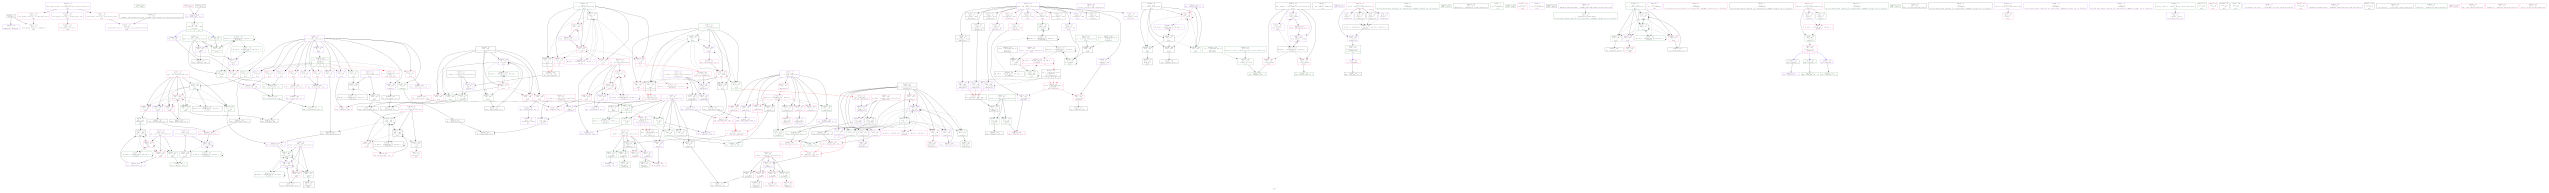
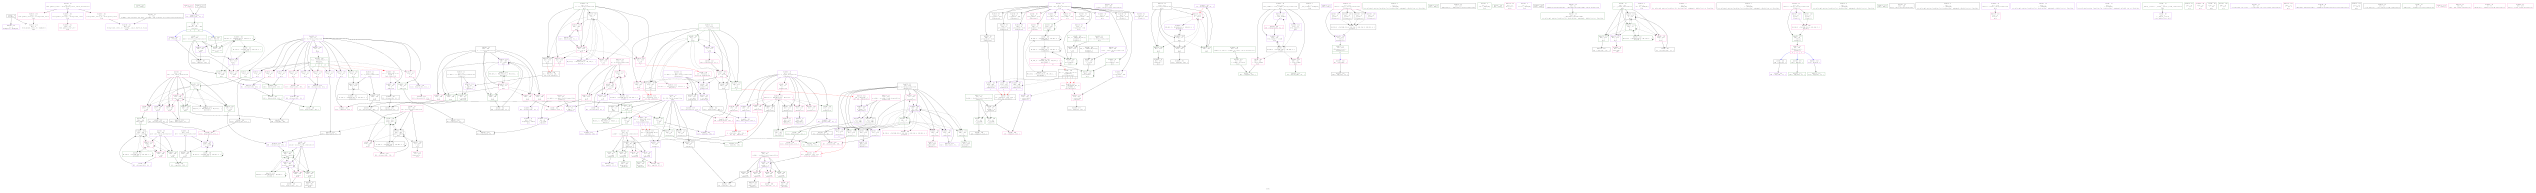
(1213, 49) -> none
none -> (1112, 62)
